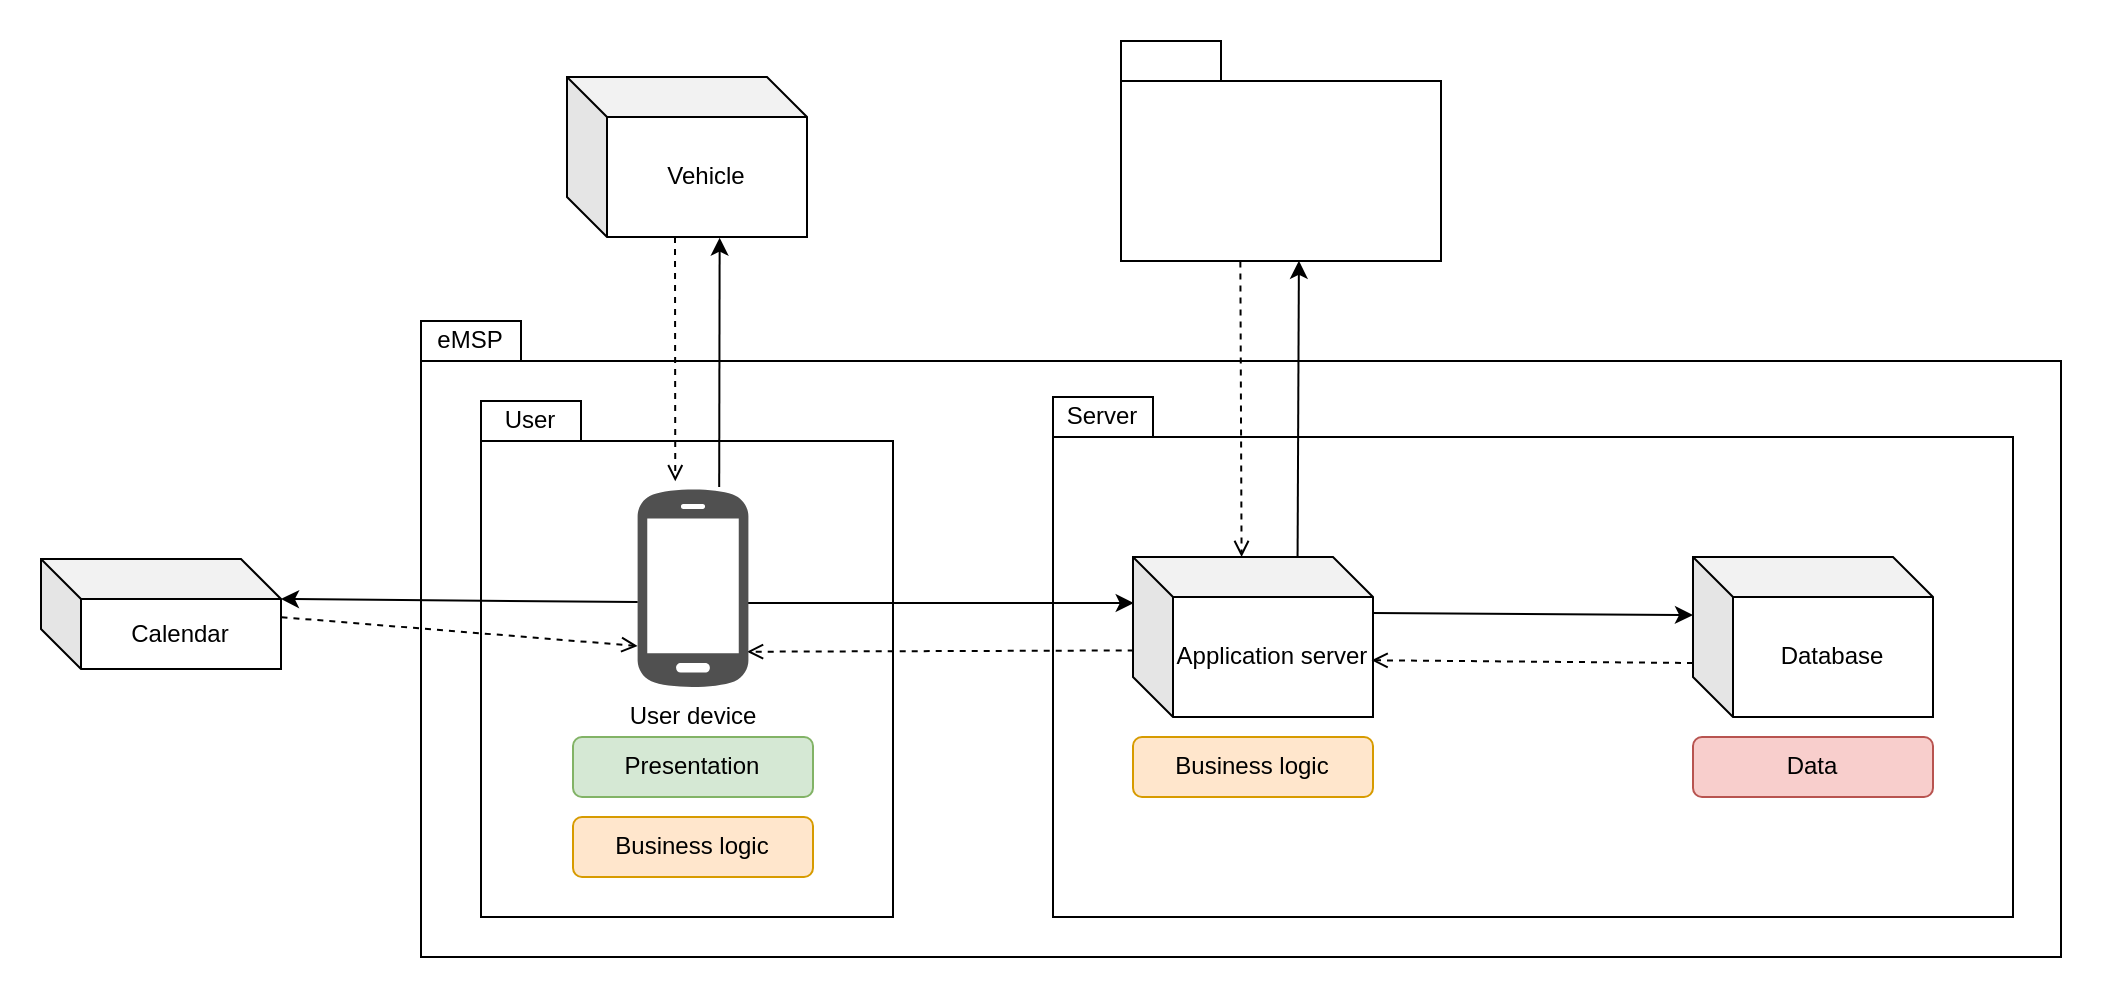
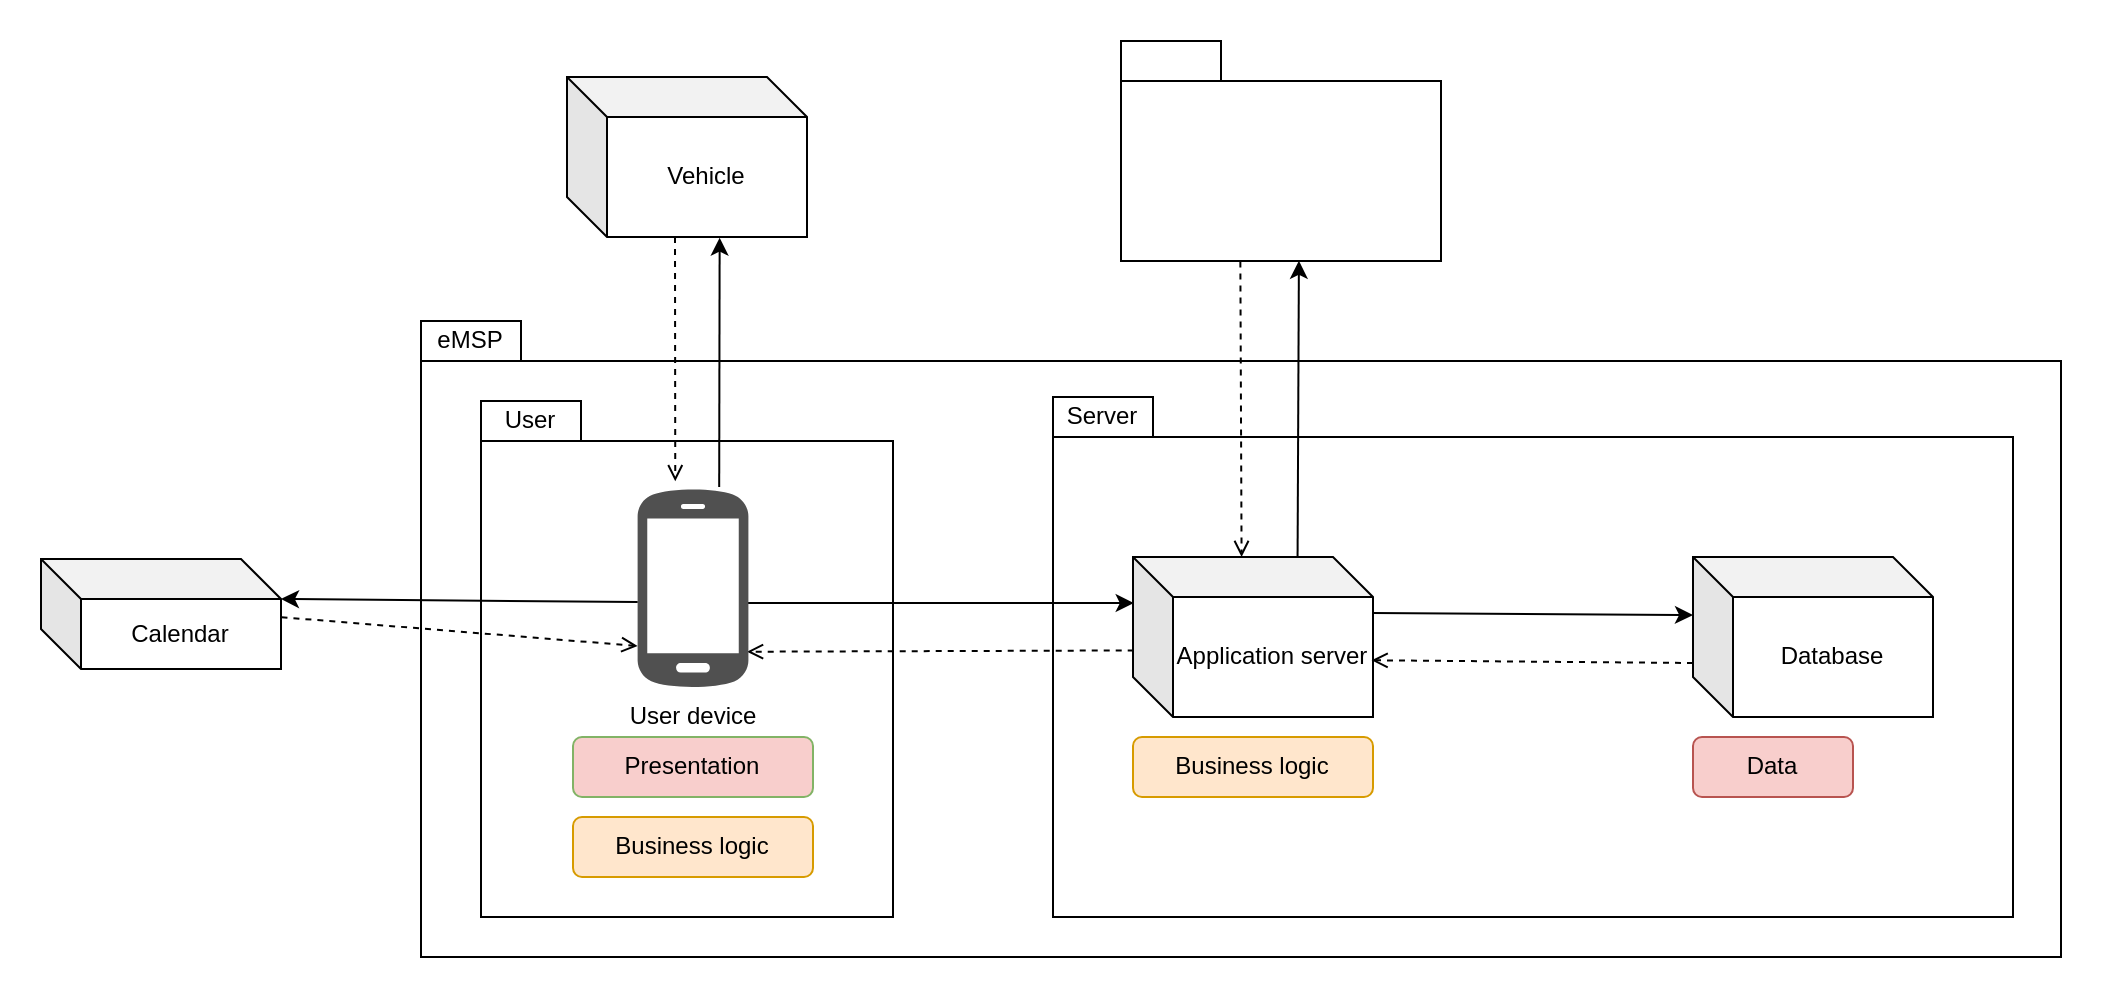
(693, 767) -> (693, 767)
(1813, 767) -> (1773, 767)
